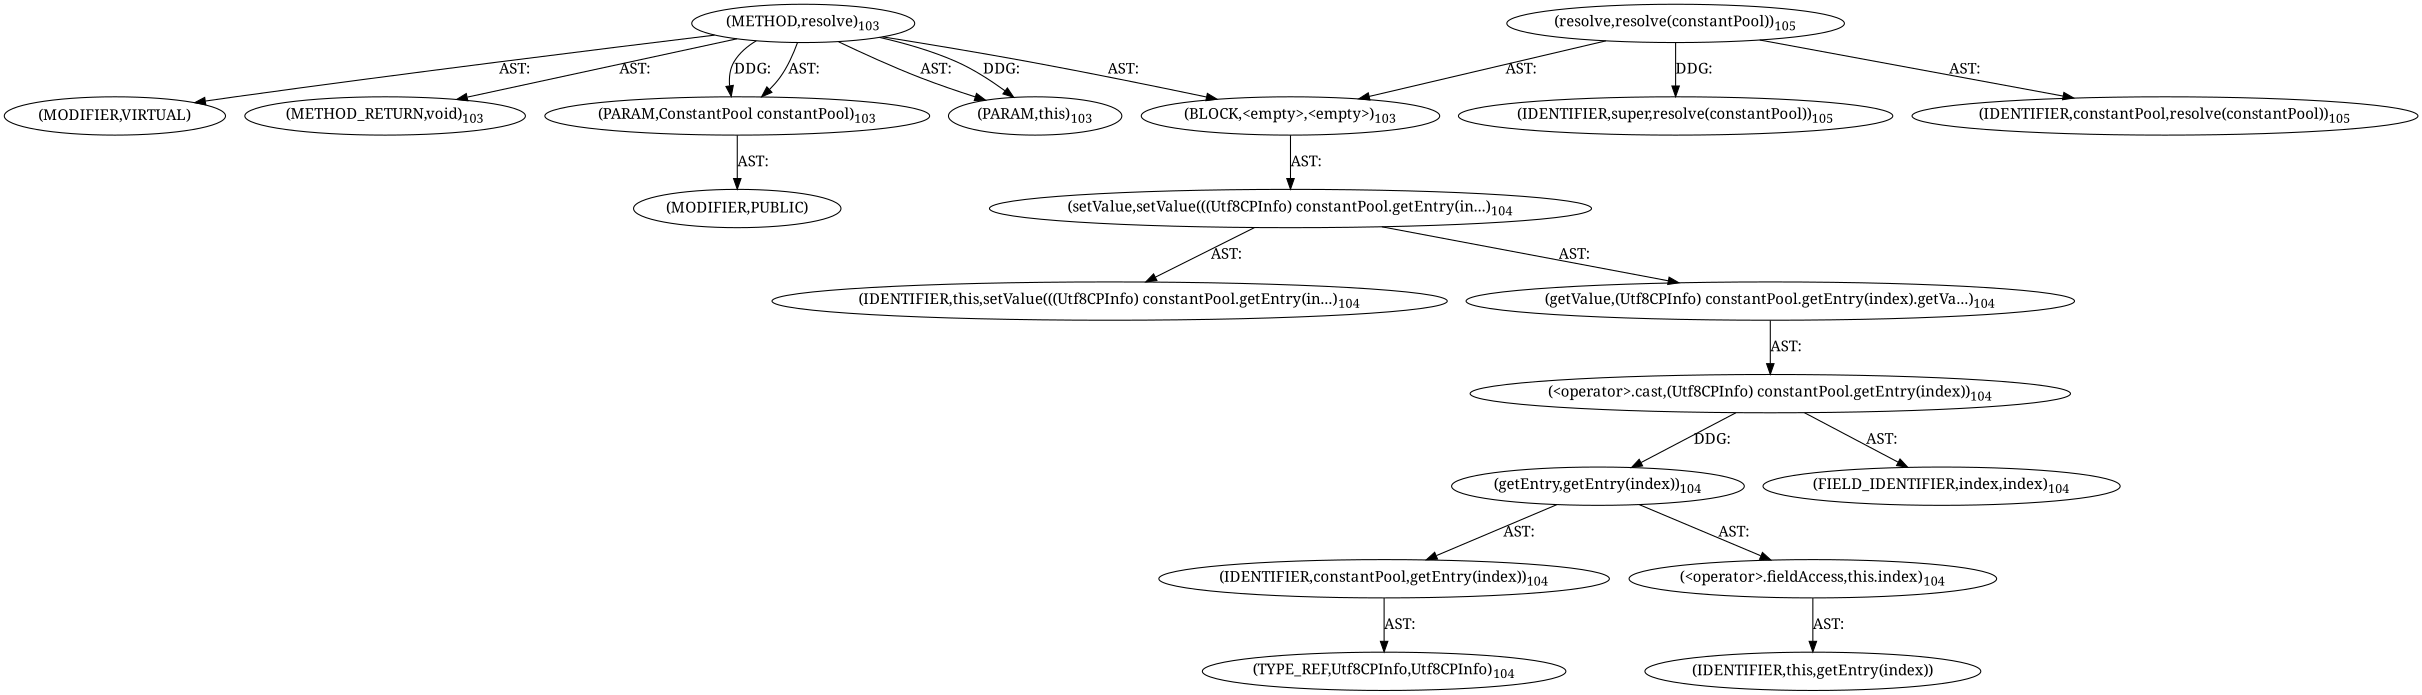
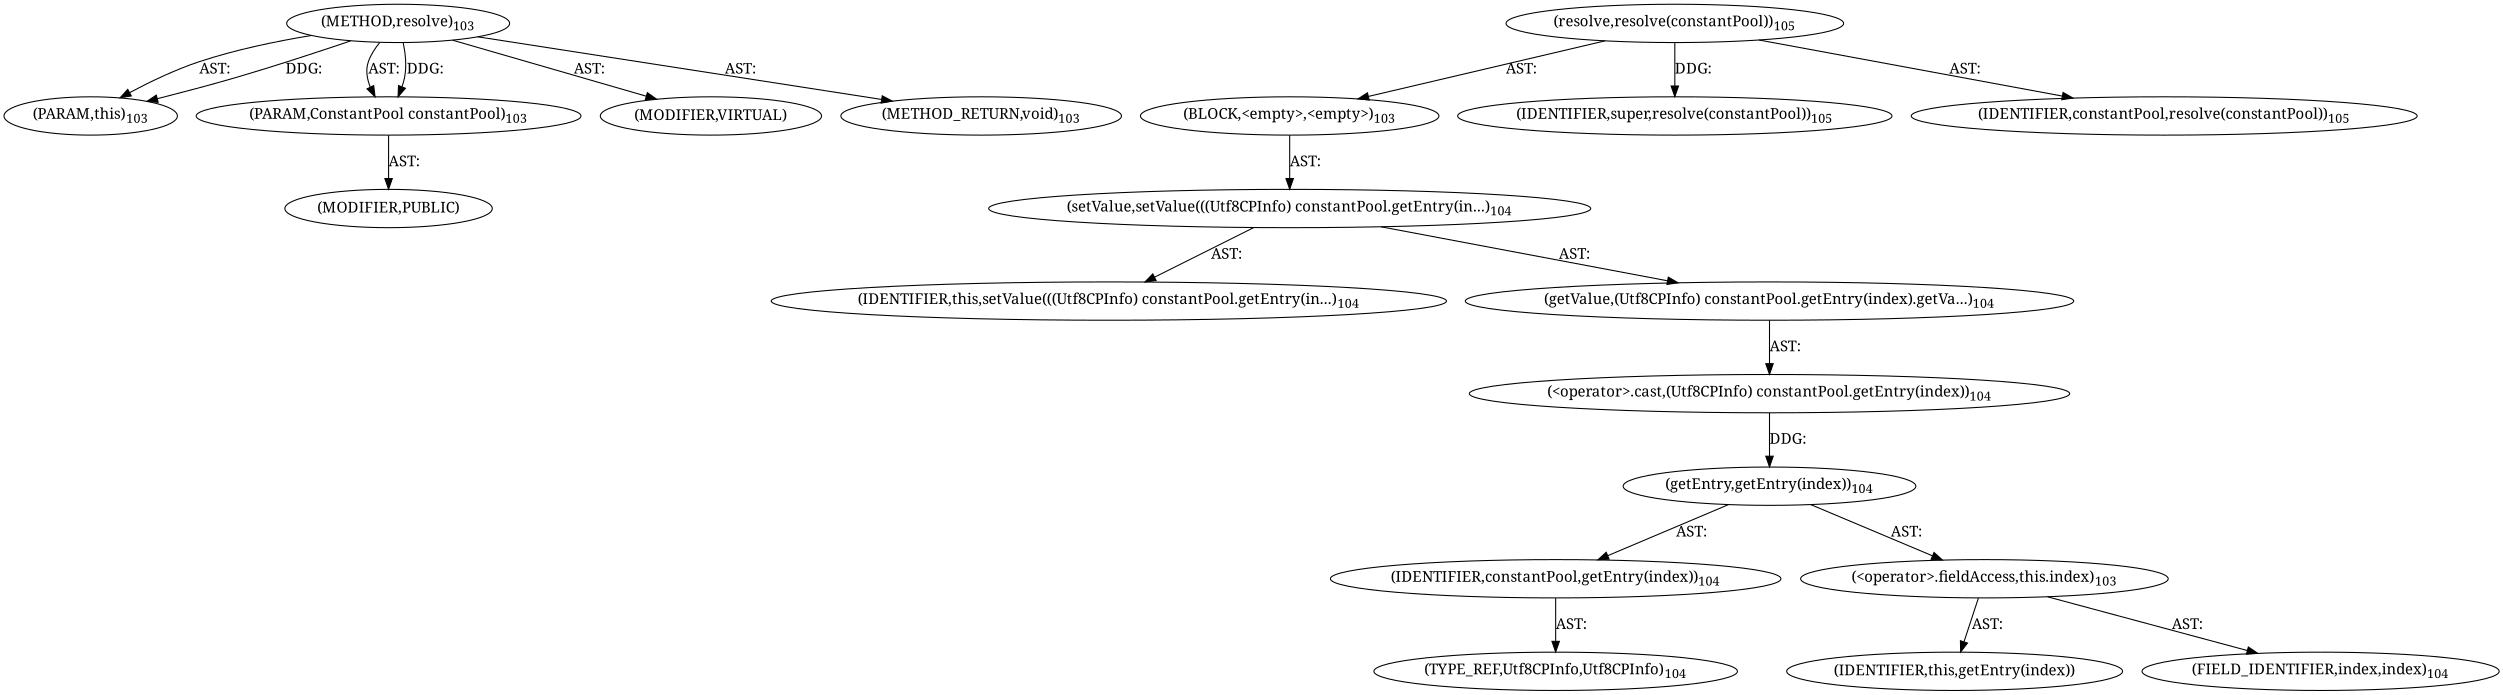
(1045, 65) -> none
(1851, 438) -> (2147, 624)
(1935, 577) -> (2106, 577)
